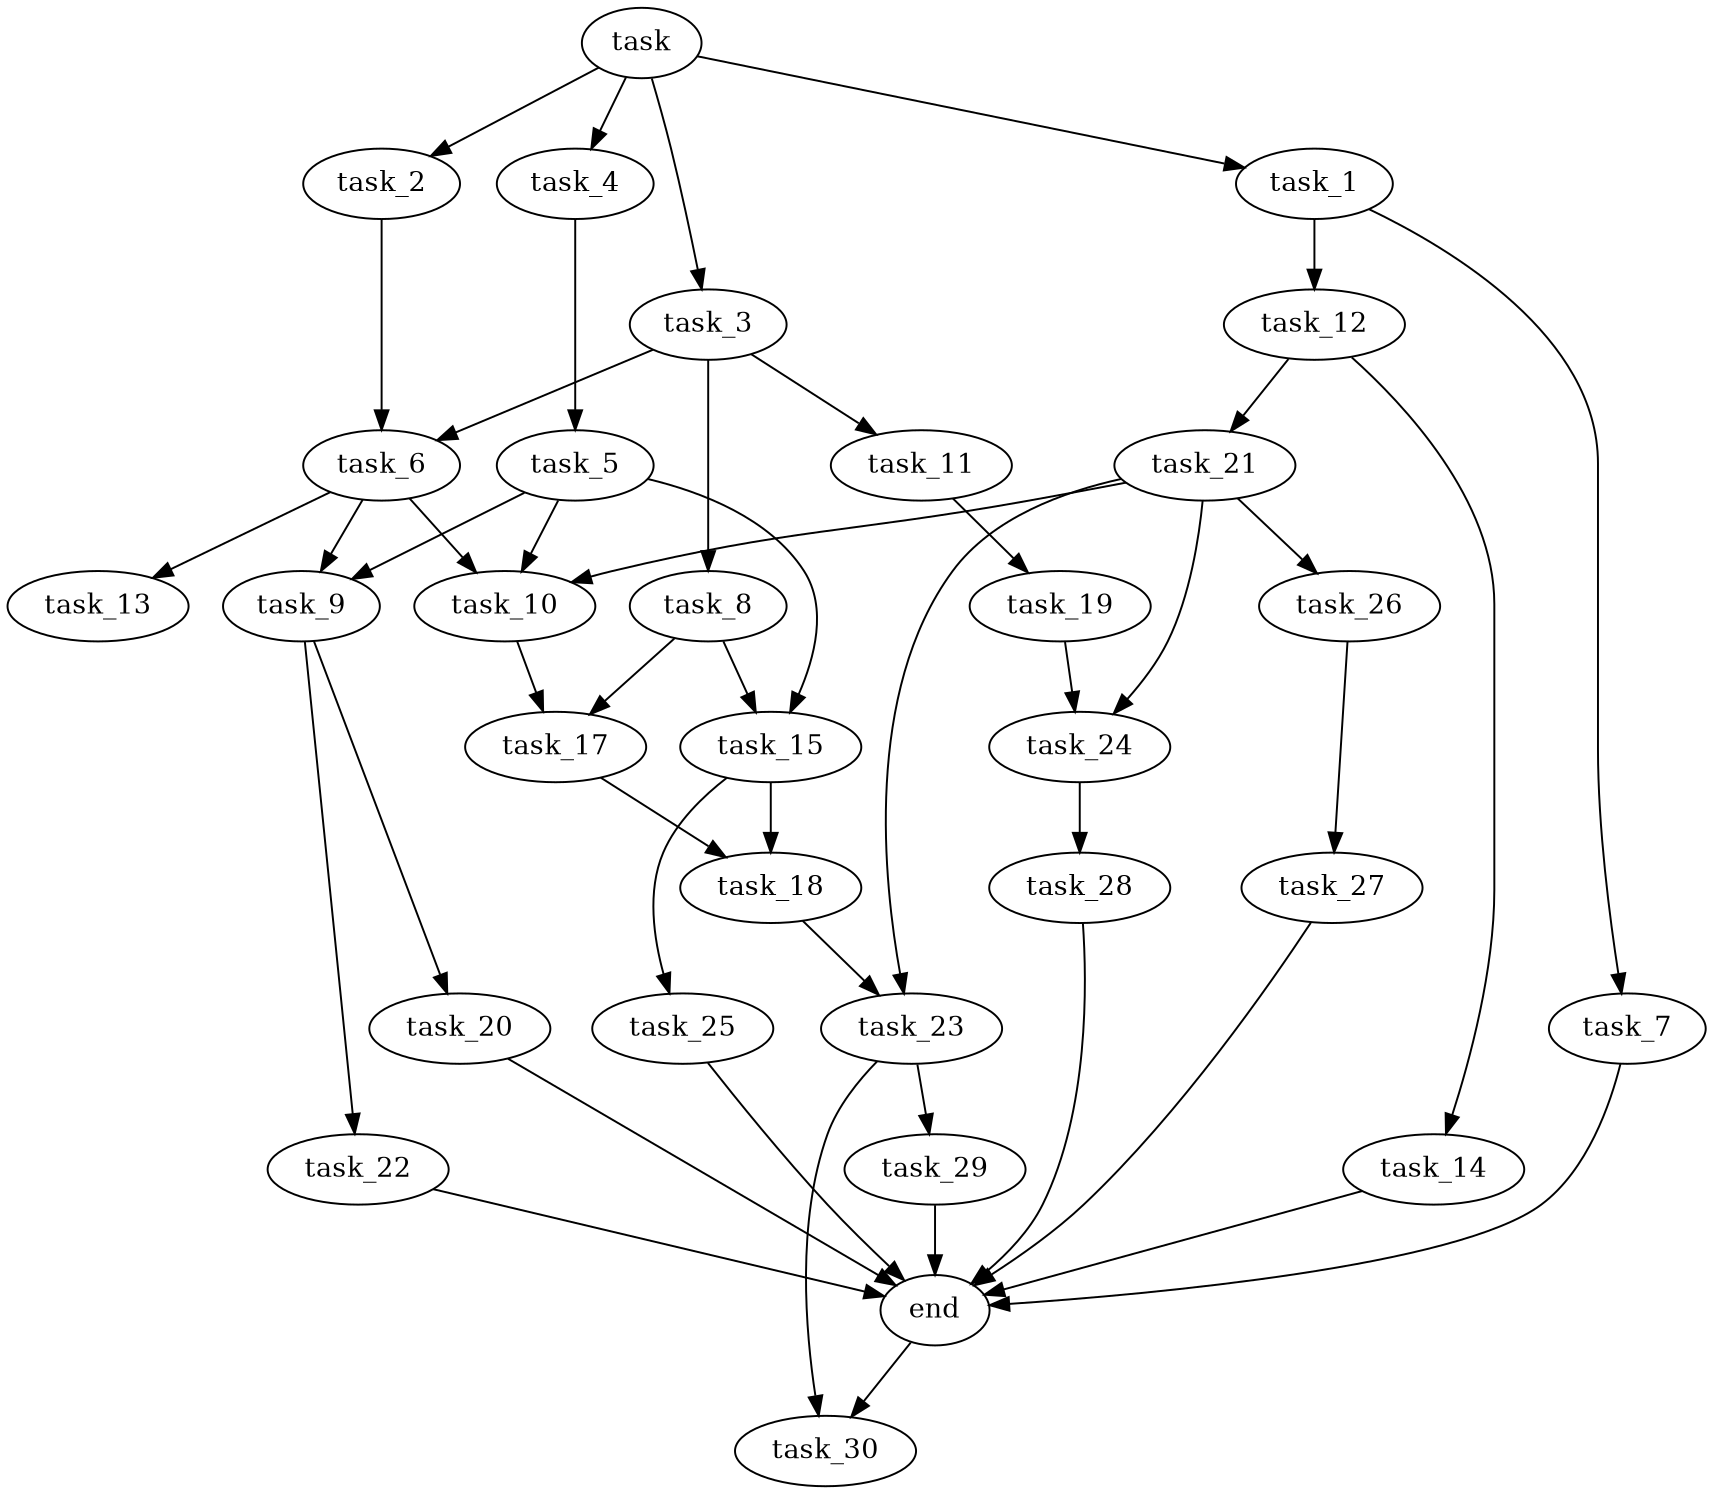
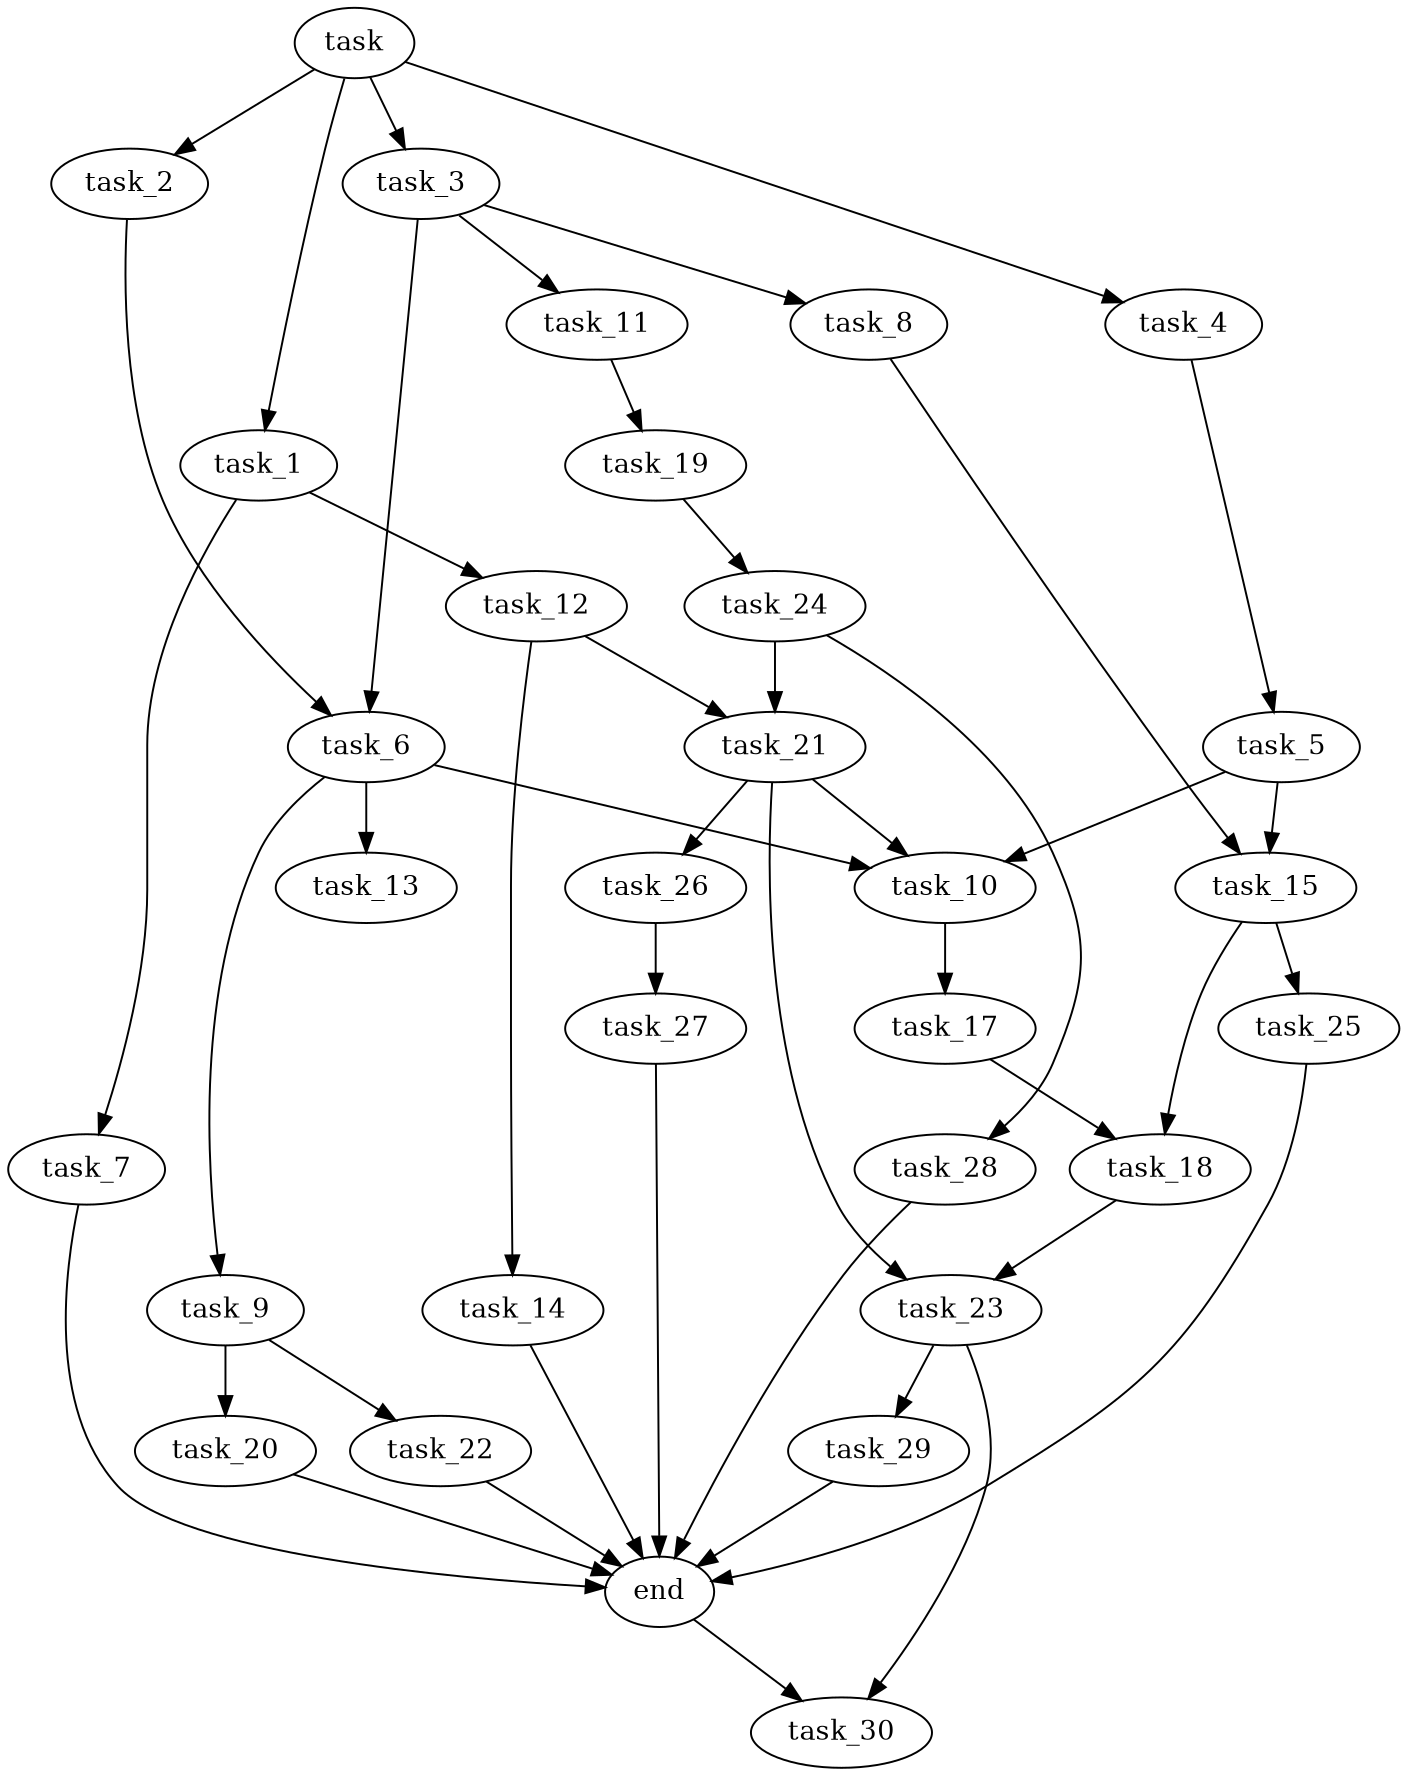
(455, 528) -> none
(1182, 607) -> (775, 667)
(640, 670) -> none
